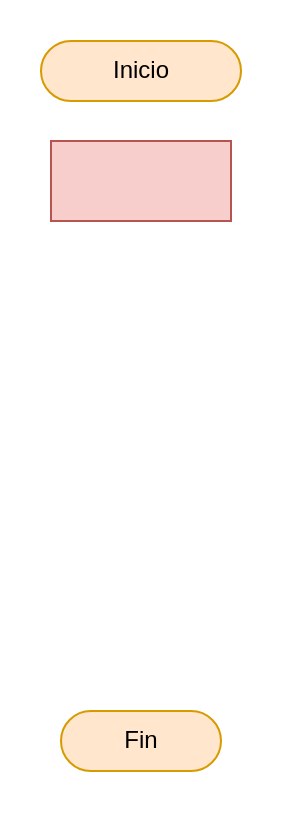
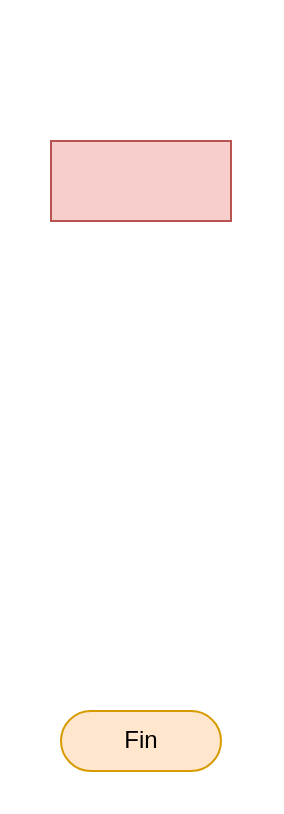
(141, 71) -> none
